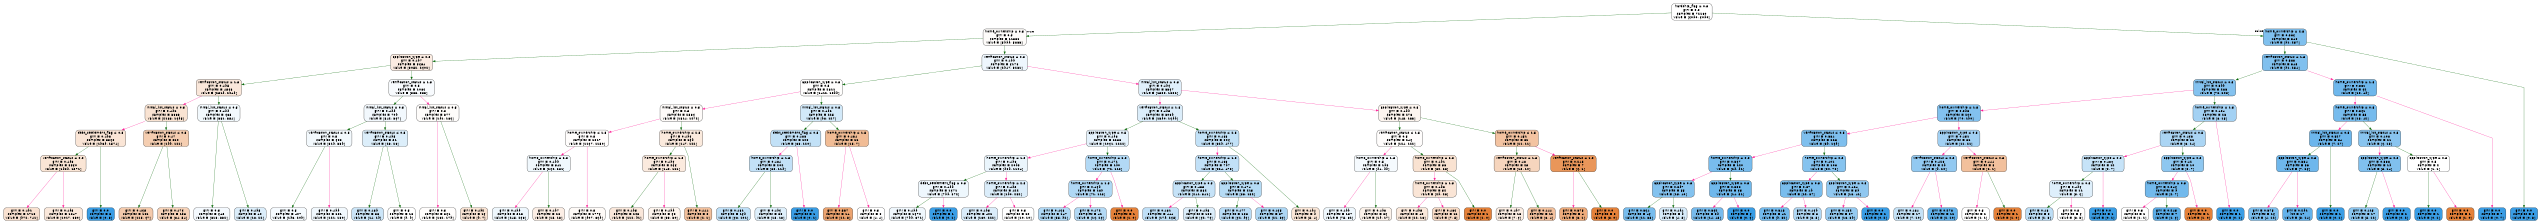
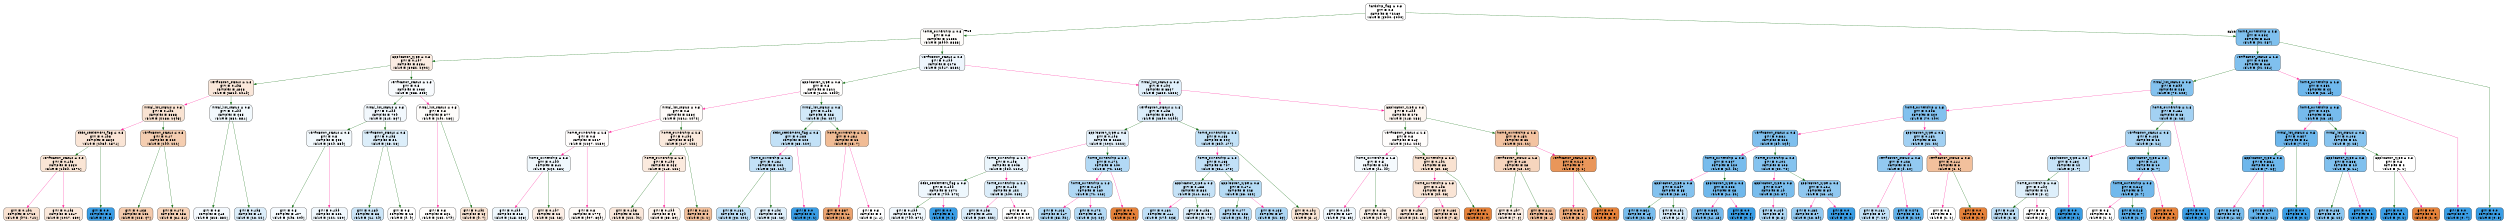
(1774, 214) -> none
